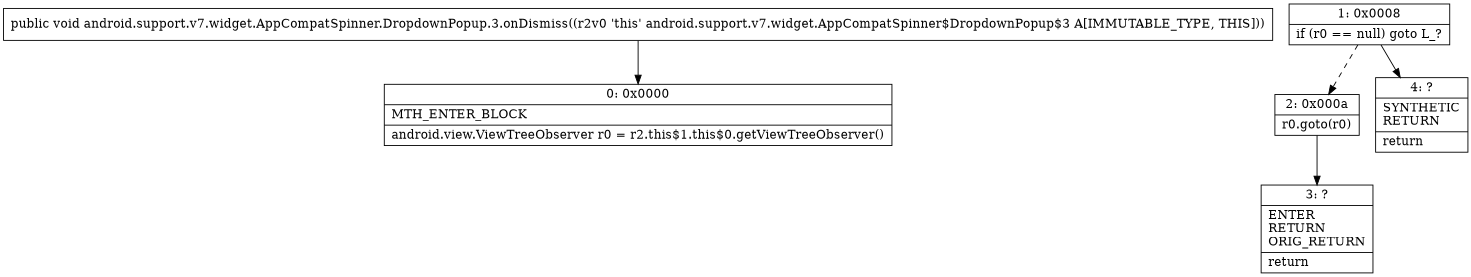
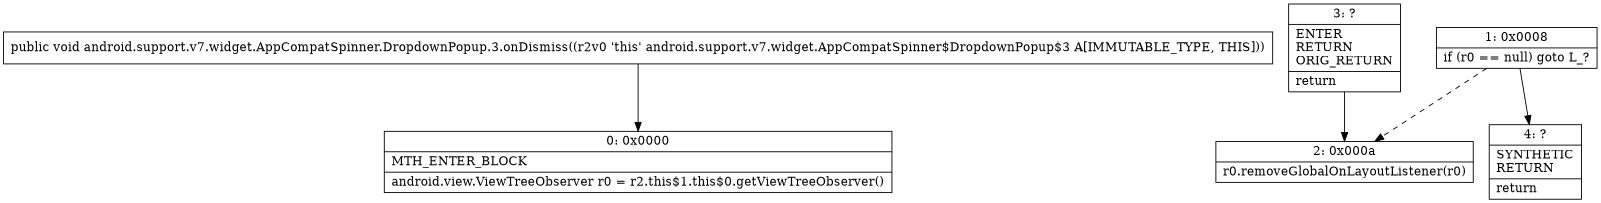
(1317, 125) -> (1345, 172)
(1317, 156) -> (1345, 112)
